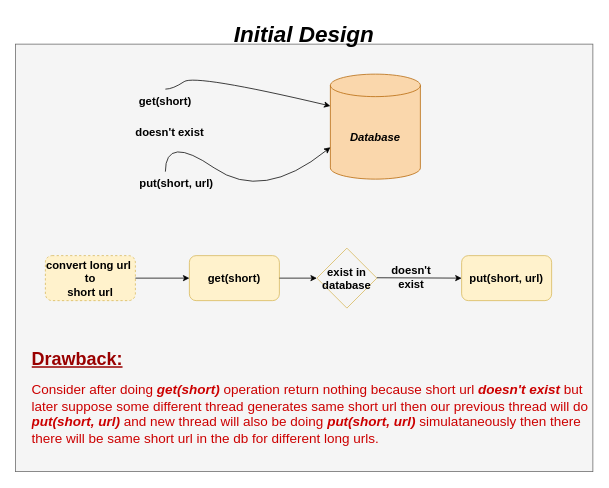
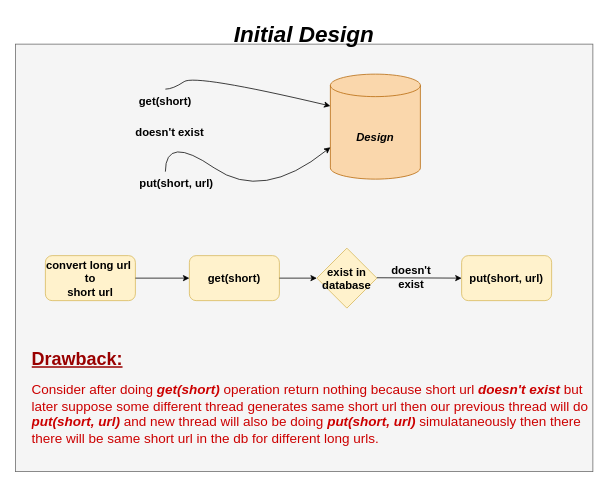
(375, 136) -> (375, 136)
(90, 278) -> (90, 278)
(347, 278) -> (347, 278)
